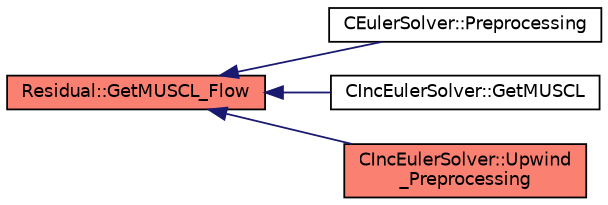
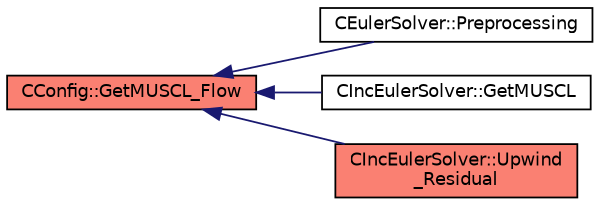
(136, 93) -> (132, 93)
(465, 171) -> (456, 171)
